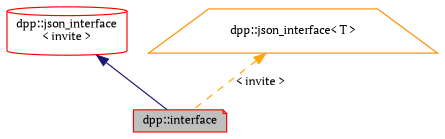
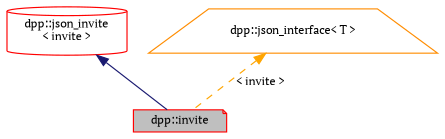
(67, 31) -> (67, 31)
(180, 121) -> (180, 121)
